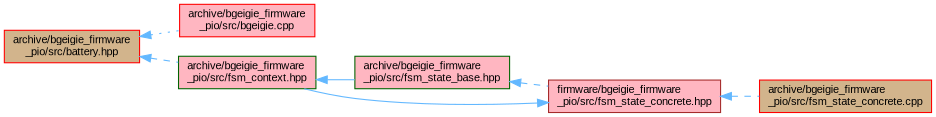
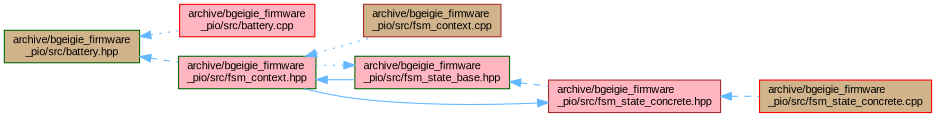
(247, 21) -> (247, 21)
none -> (432, 21)
(72, 47) -> (72, 47)
none -> (330, 65)
(635, 96) -> (635, 96)
